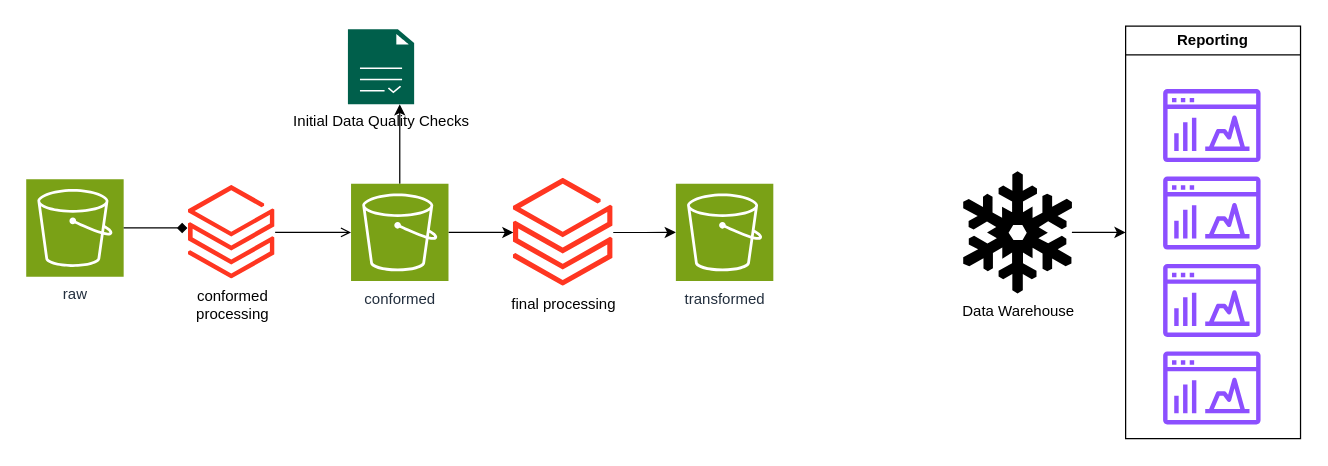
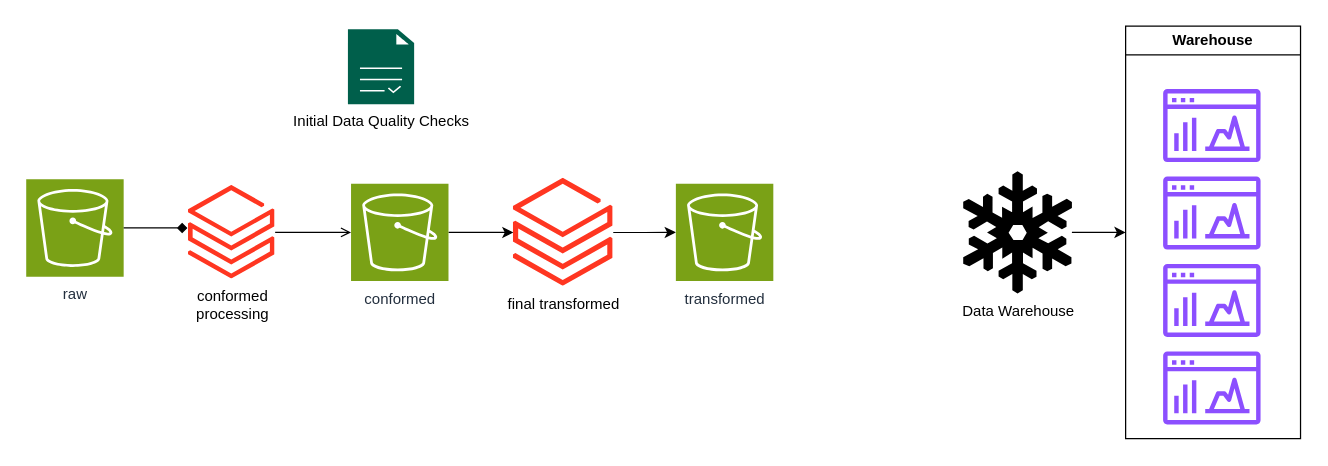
(1213, 41) -> (1213, 41)
(399, 149) -> none
(564, 305) -> (564, 305)
